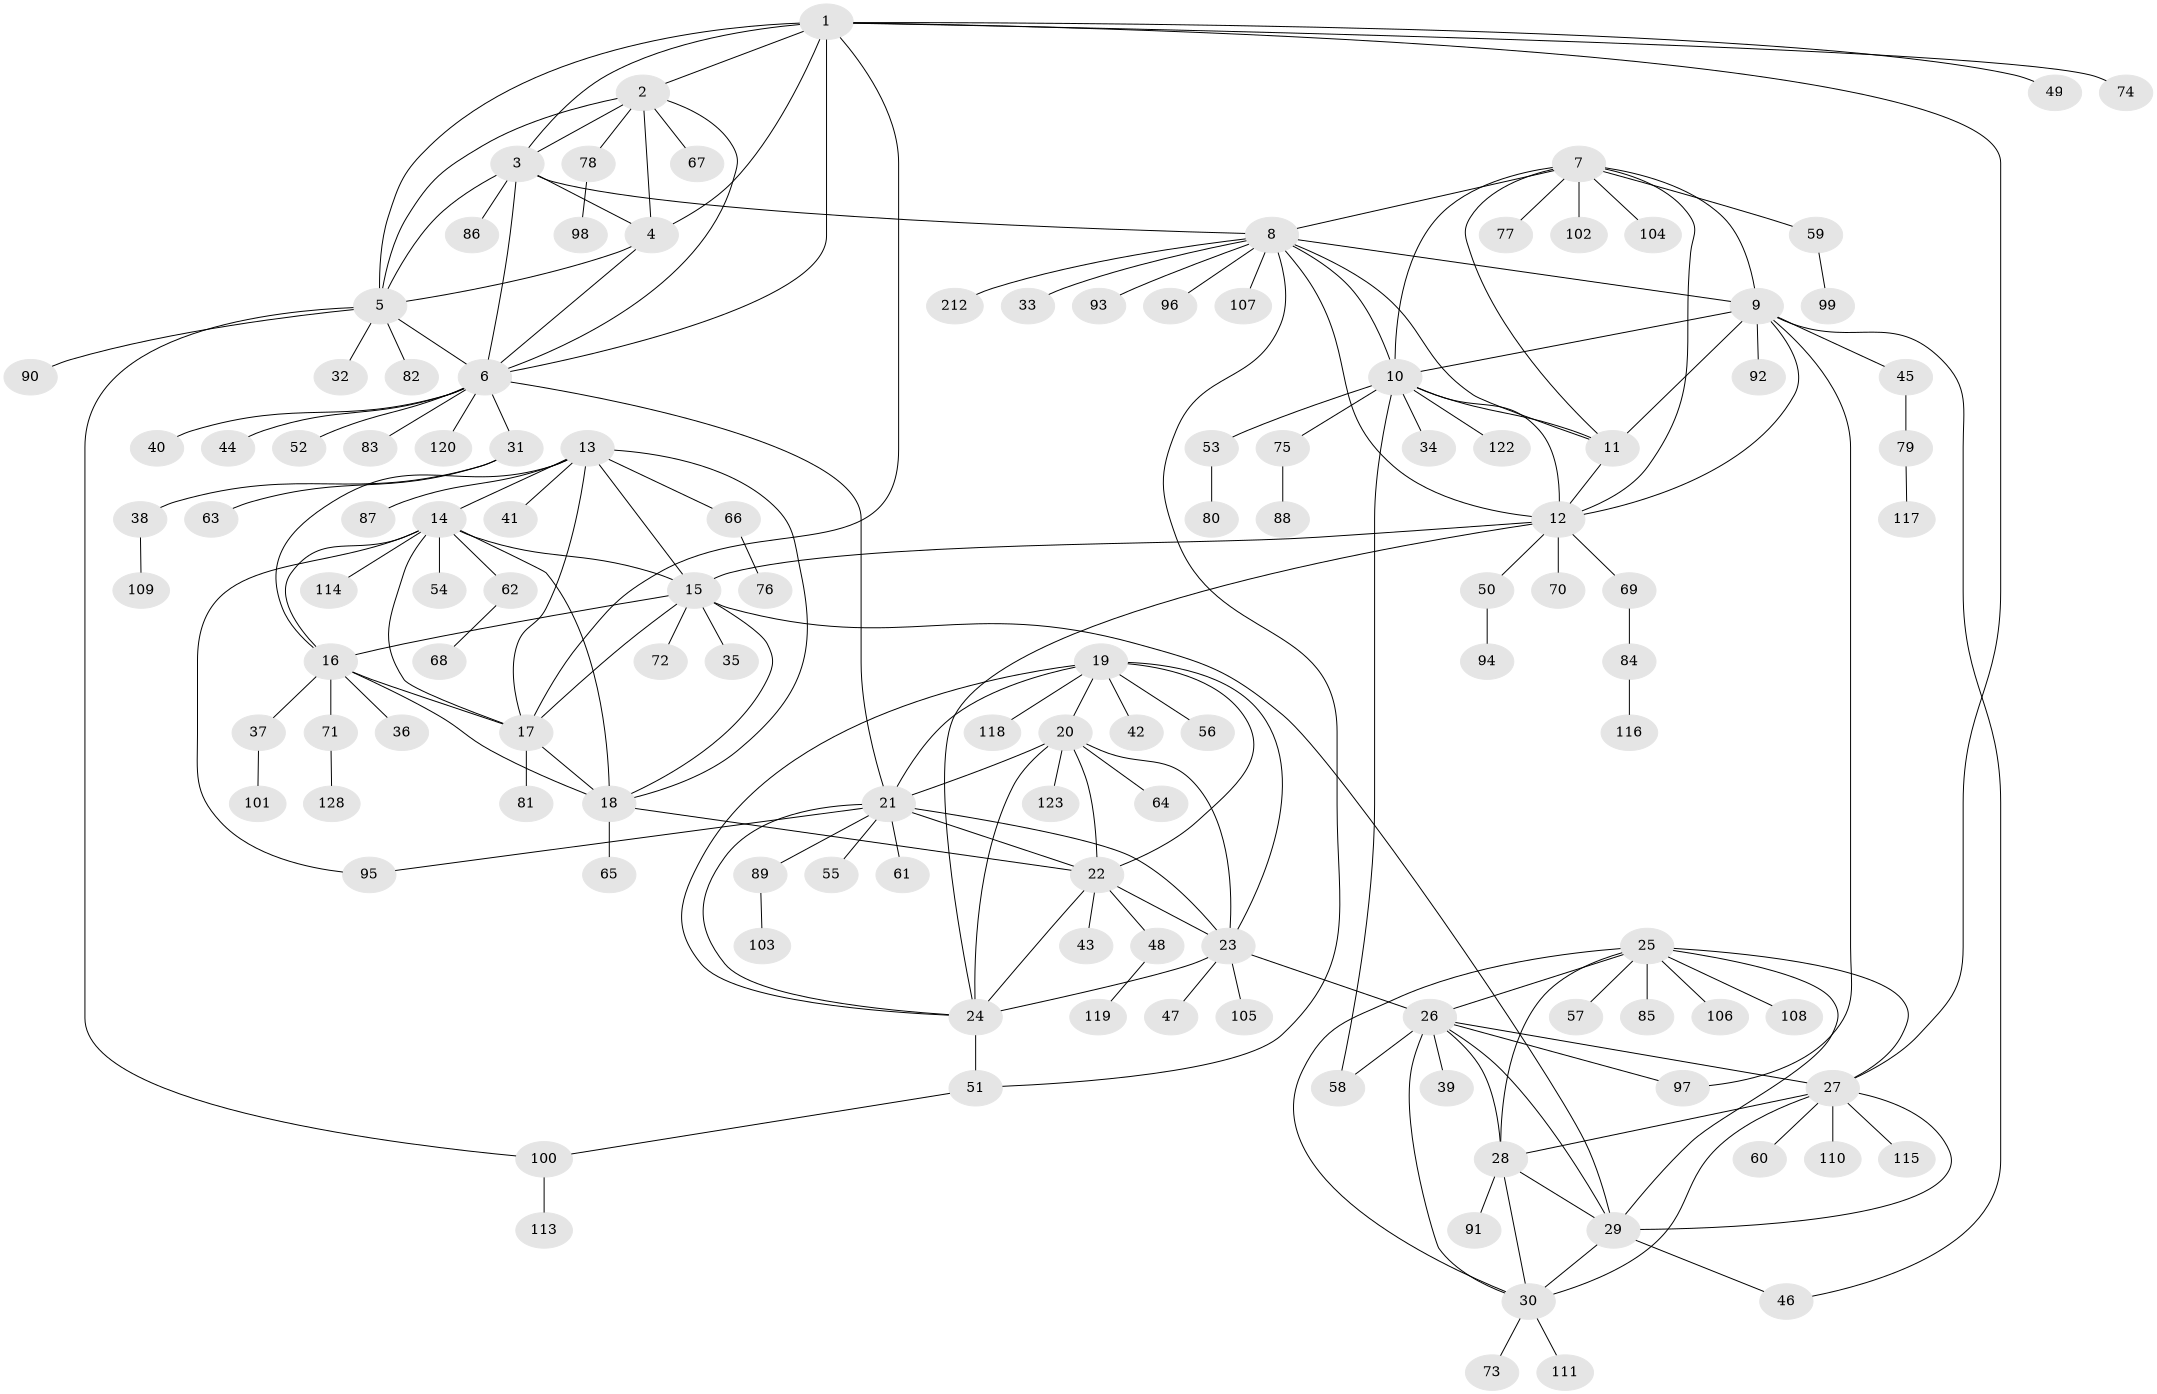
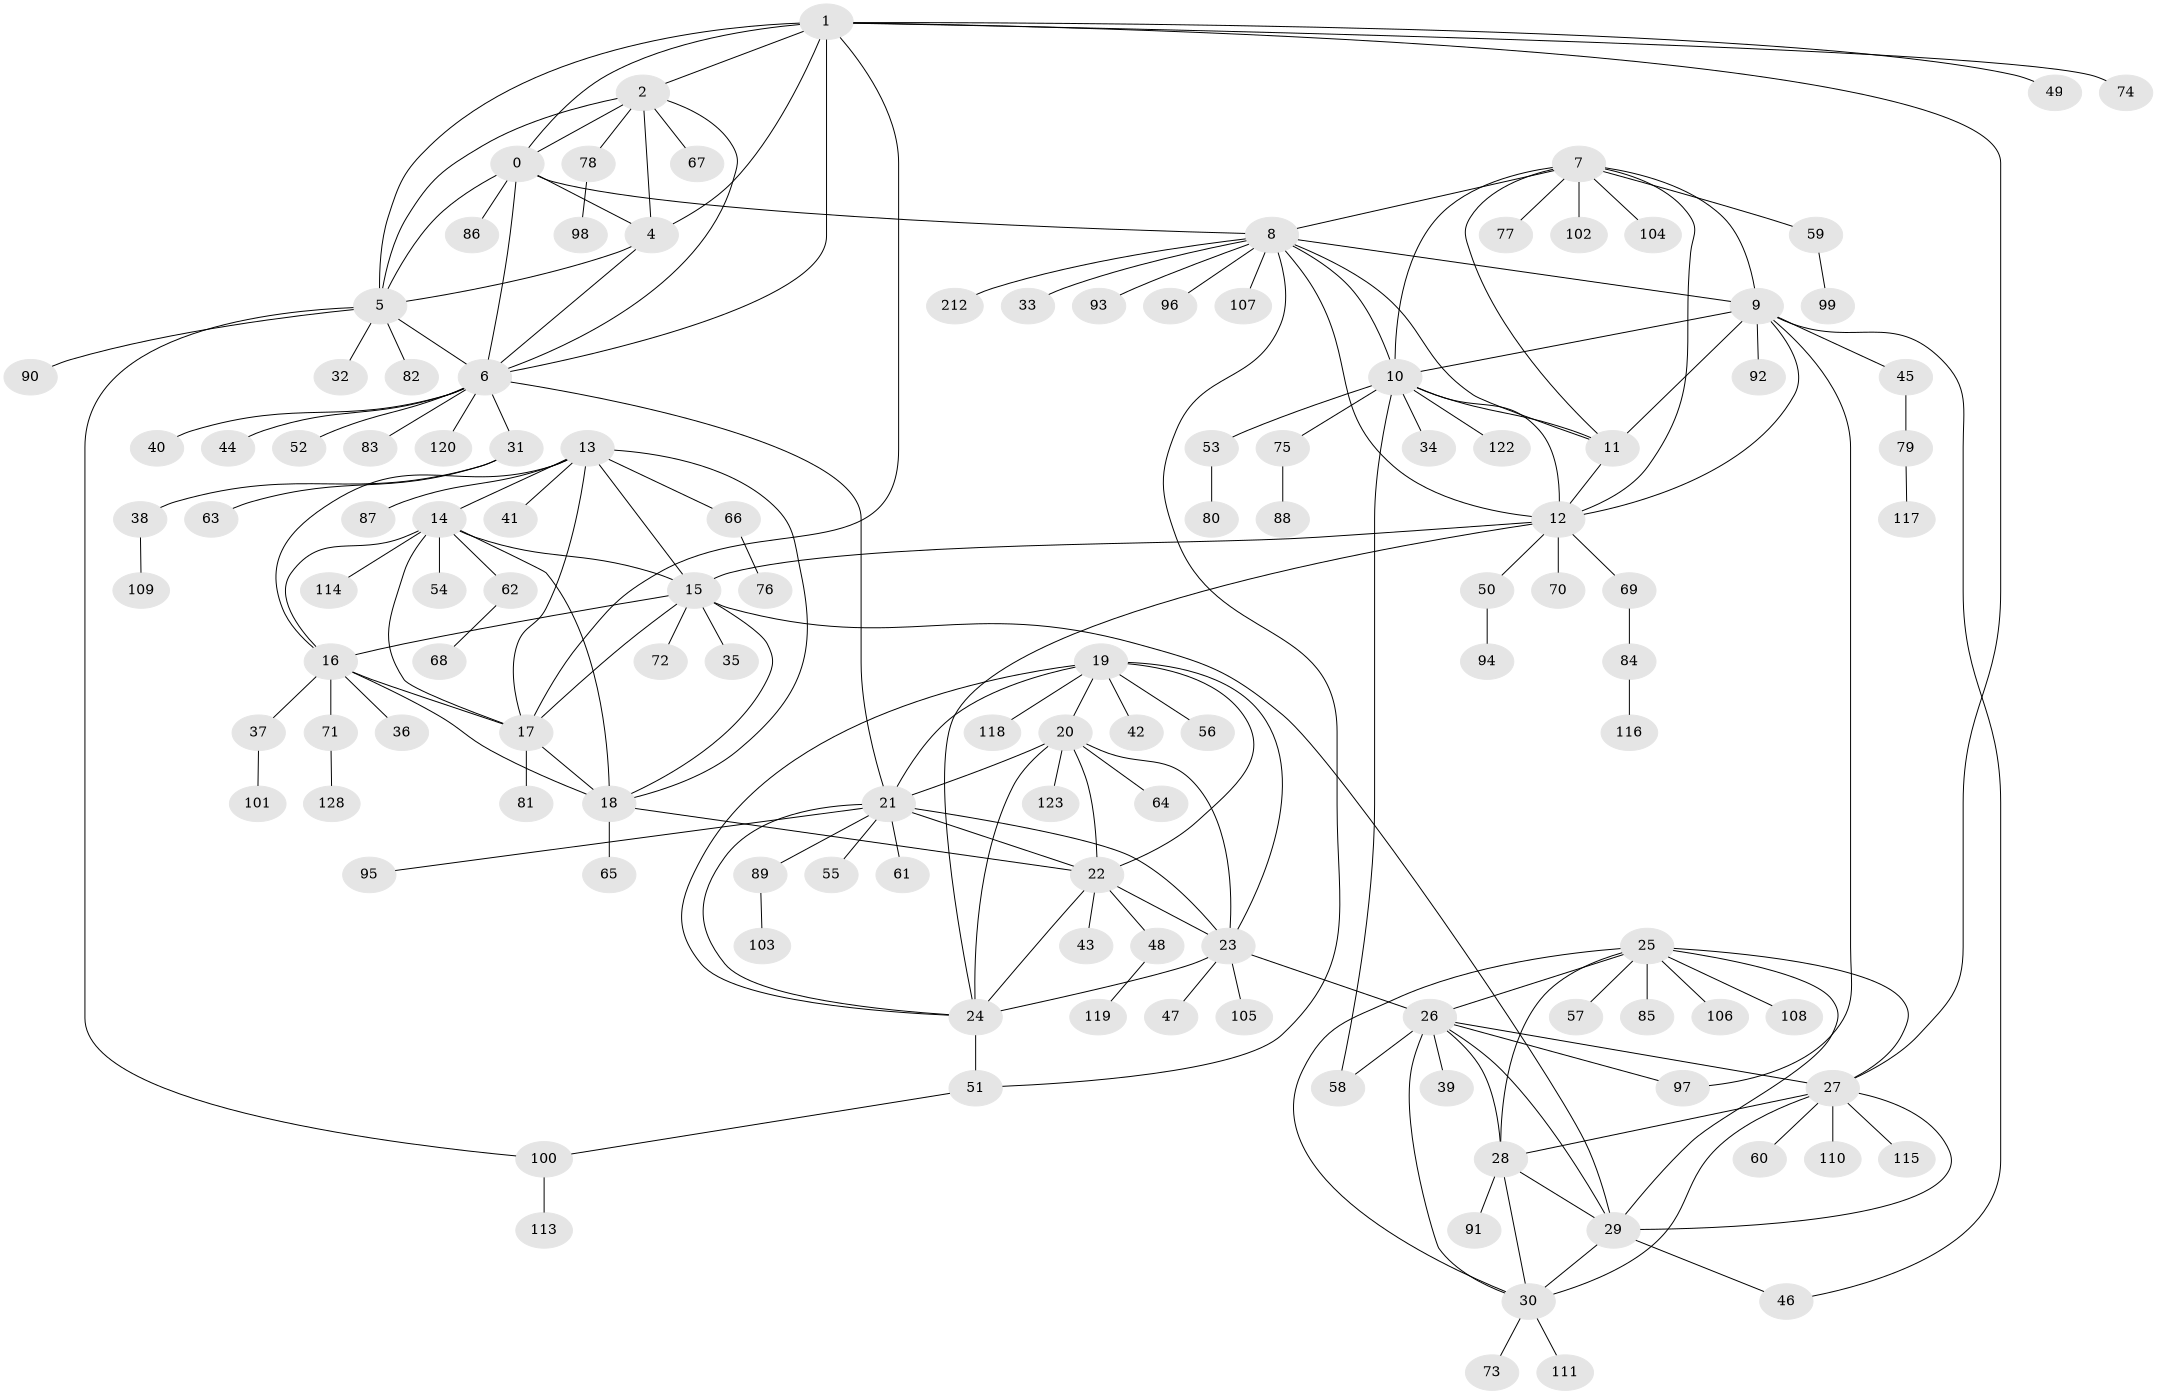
(517, 164) -> (517, 164)
(198, 672) -> none
